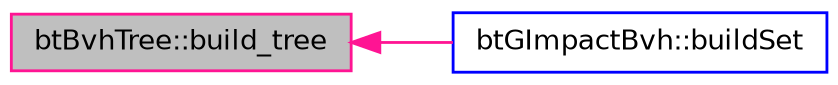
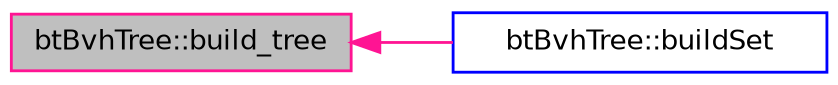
(640, 42) -> (640, 42)
